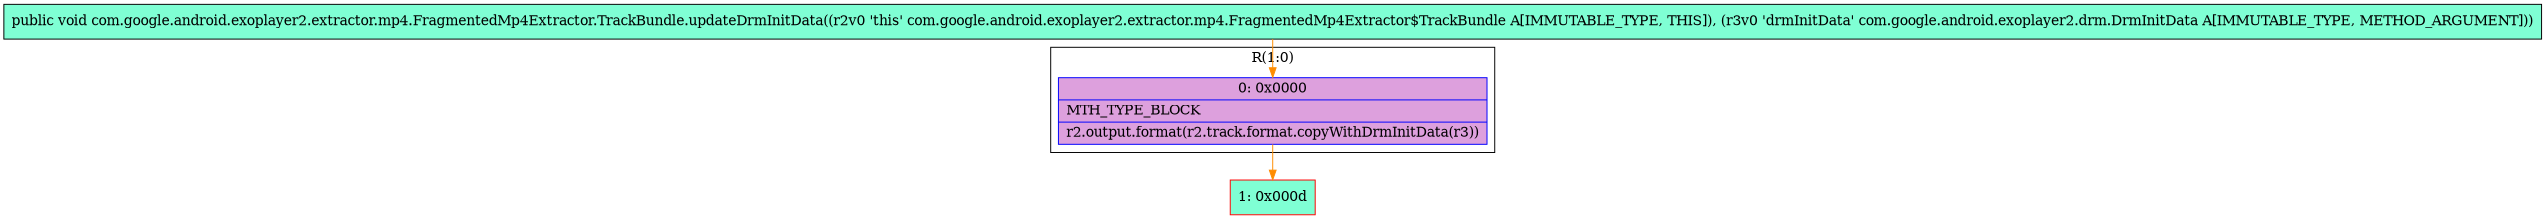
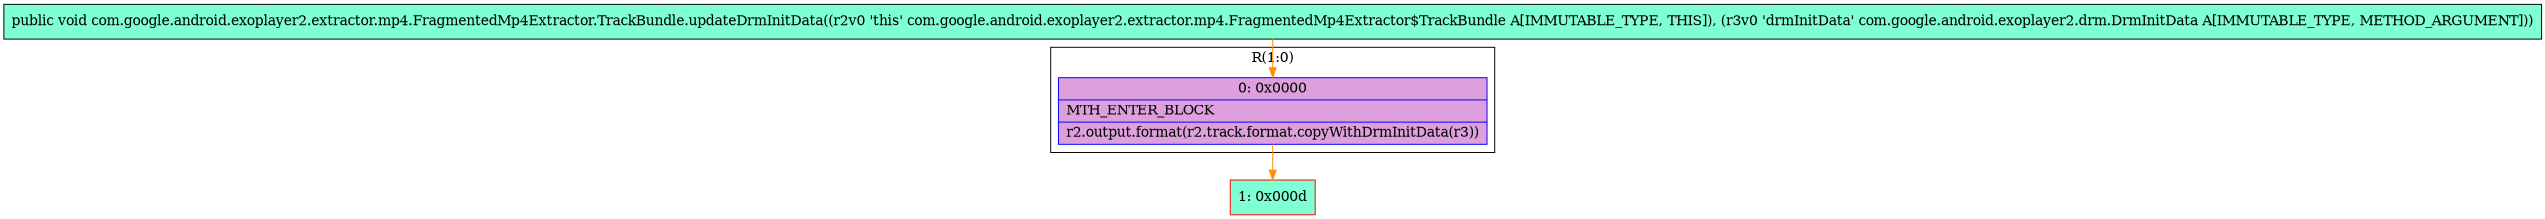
(1133, 111) -> (1140, 111)
